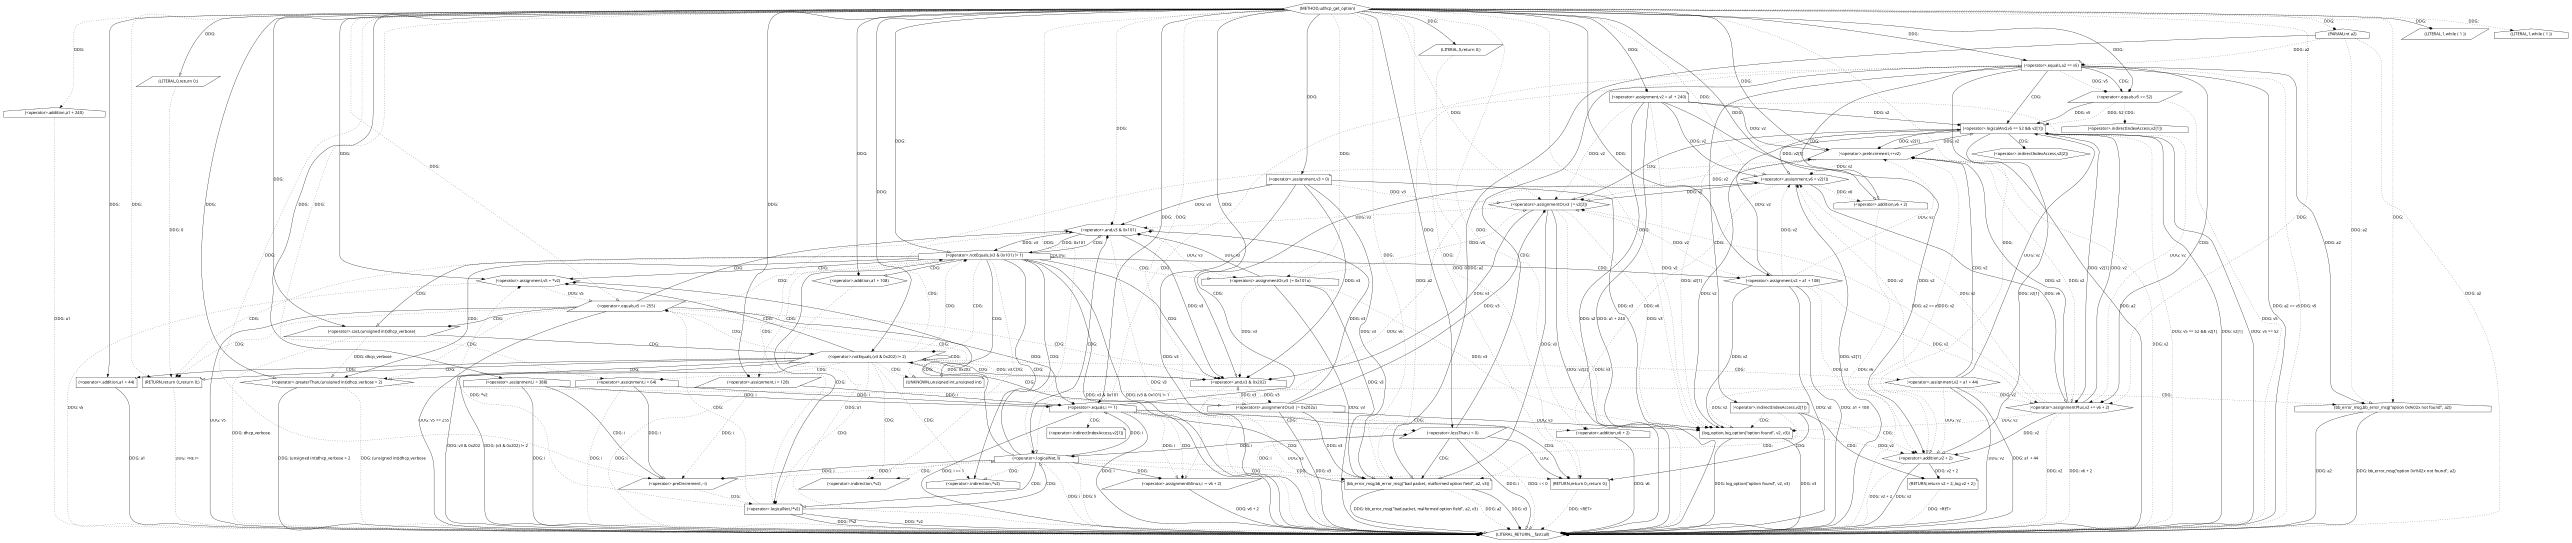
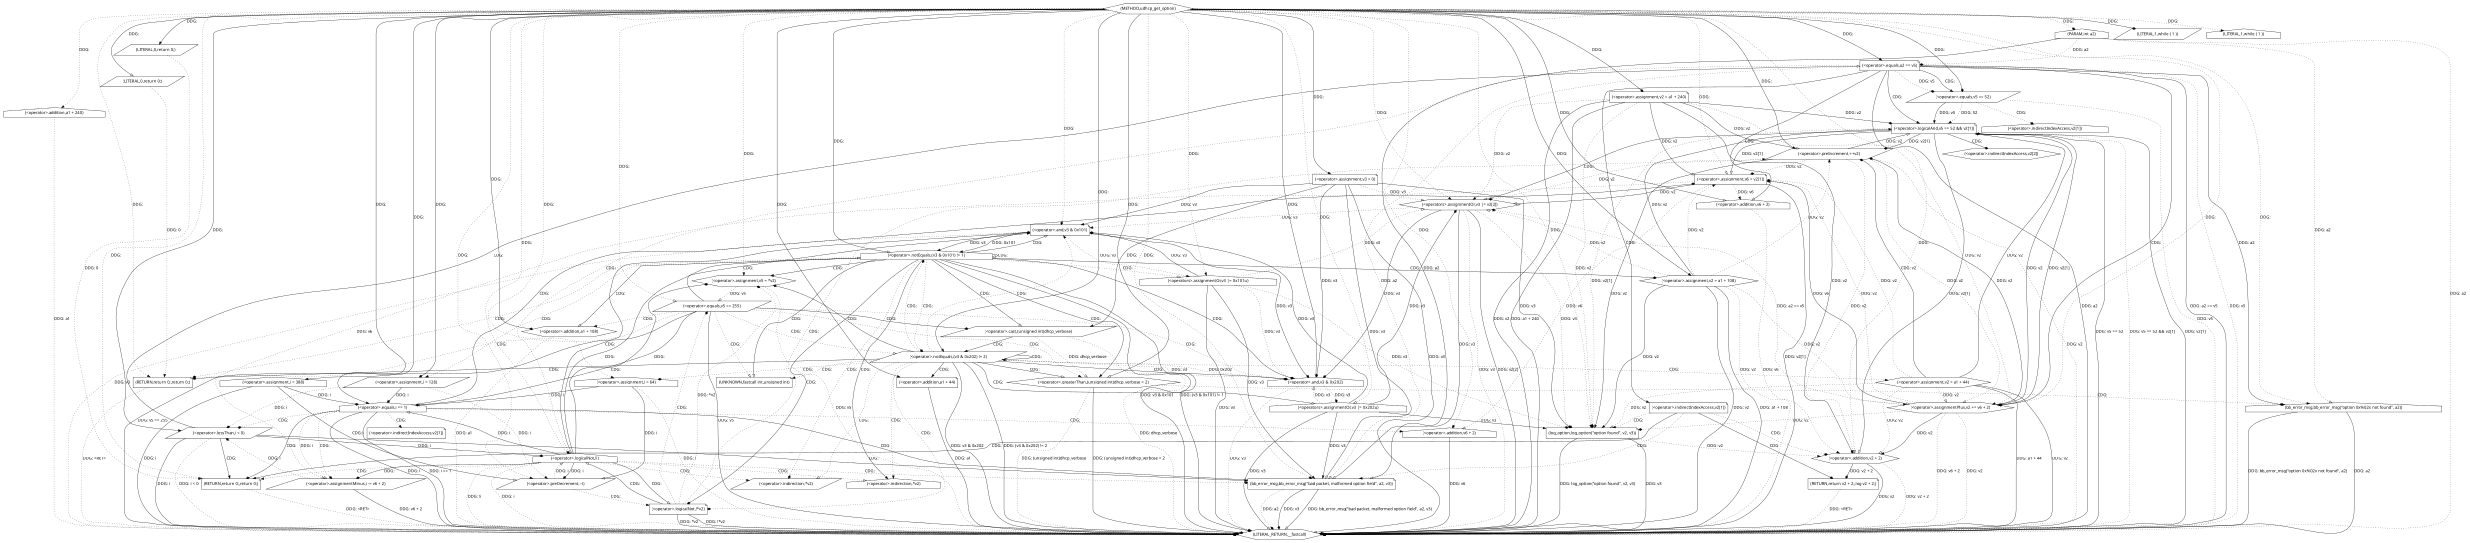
(337, 19) -> (1183, 227)
(340, 38) -> (801, 16)
(1795, 179) -> (1731, 179)
(1109, 230) -> (1060, 230)
(788, 275) -> (634, 318)
(1927, 281) -> (1839, 281)
(944, 382) -> (754, 382)
(809, 524) -> (285, 399)
